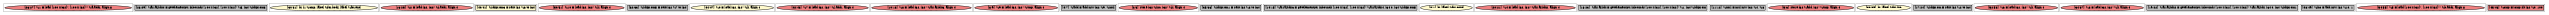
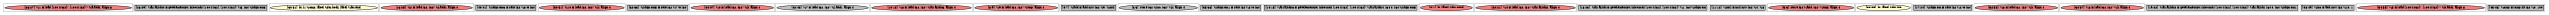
(506, 8) -> (506, 8)
(732, 8) -> (732, 8)
(823, 8) -> (823, 8)
(1158, 8) -> (1158, 8)
(1446, 8) -> (1446, 8)
(2516, 8) -> (2516, 8)
